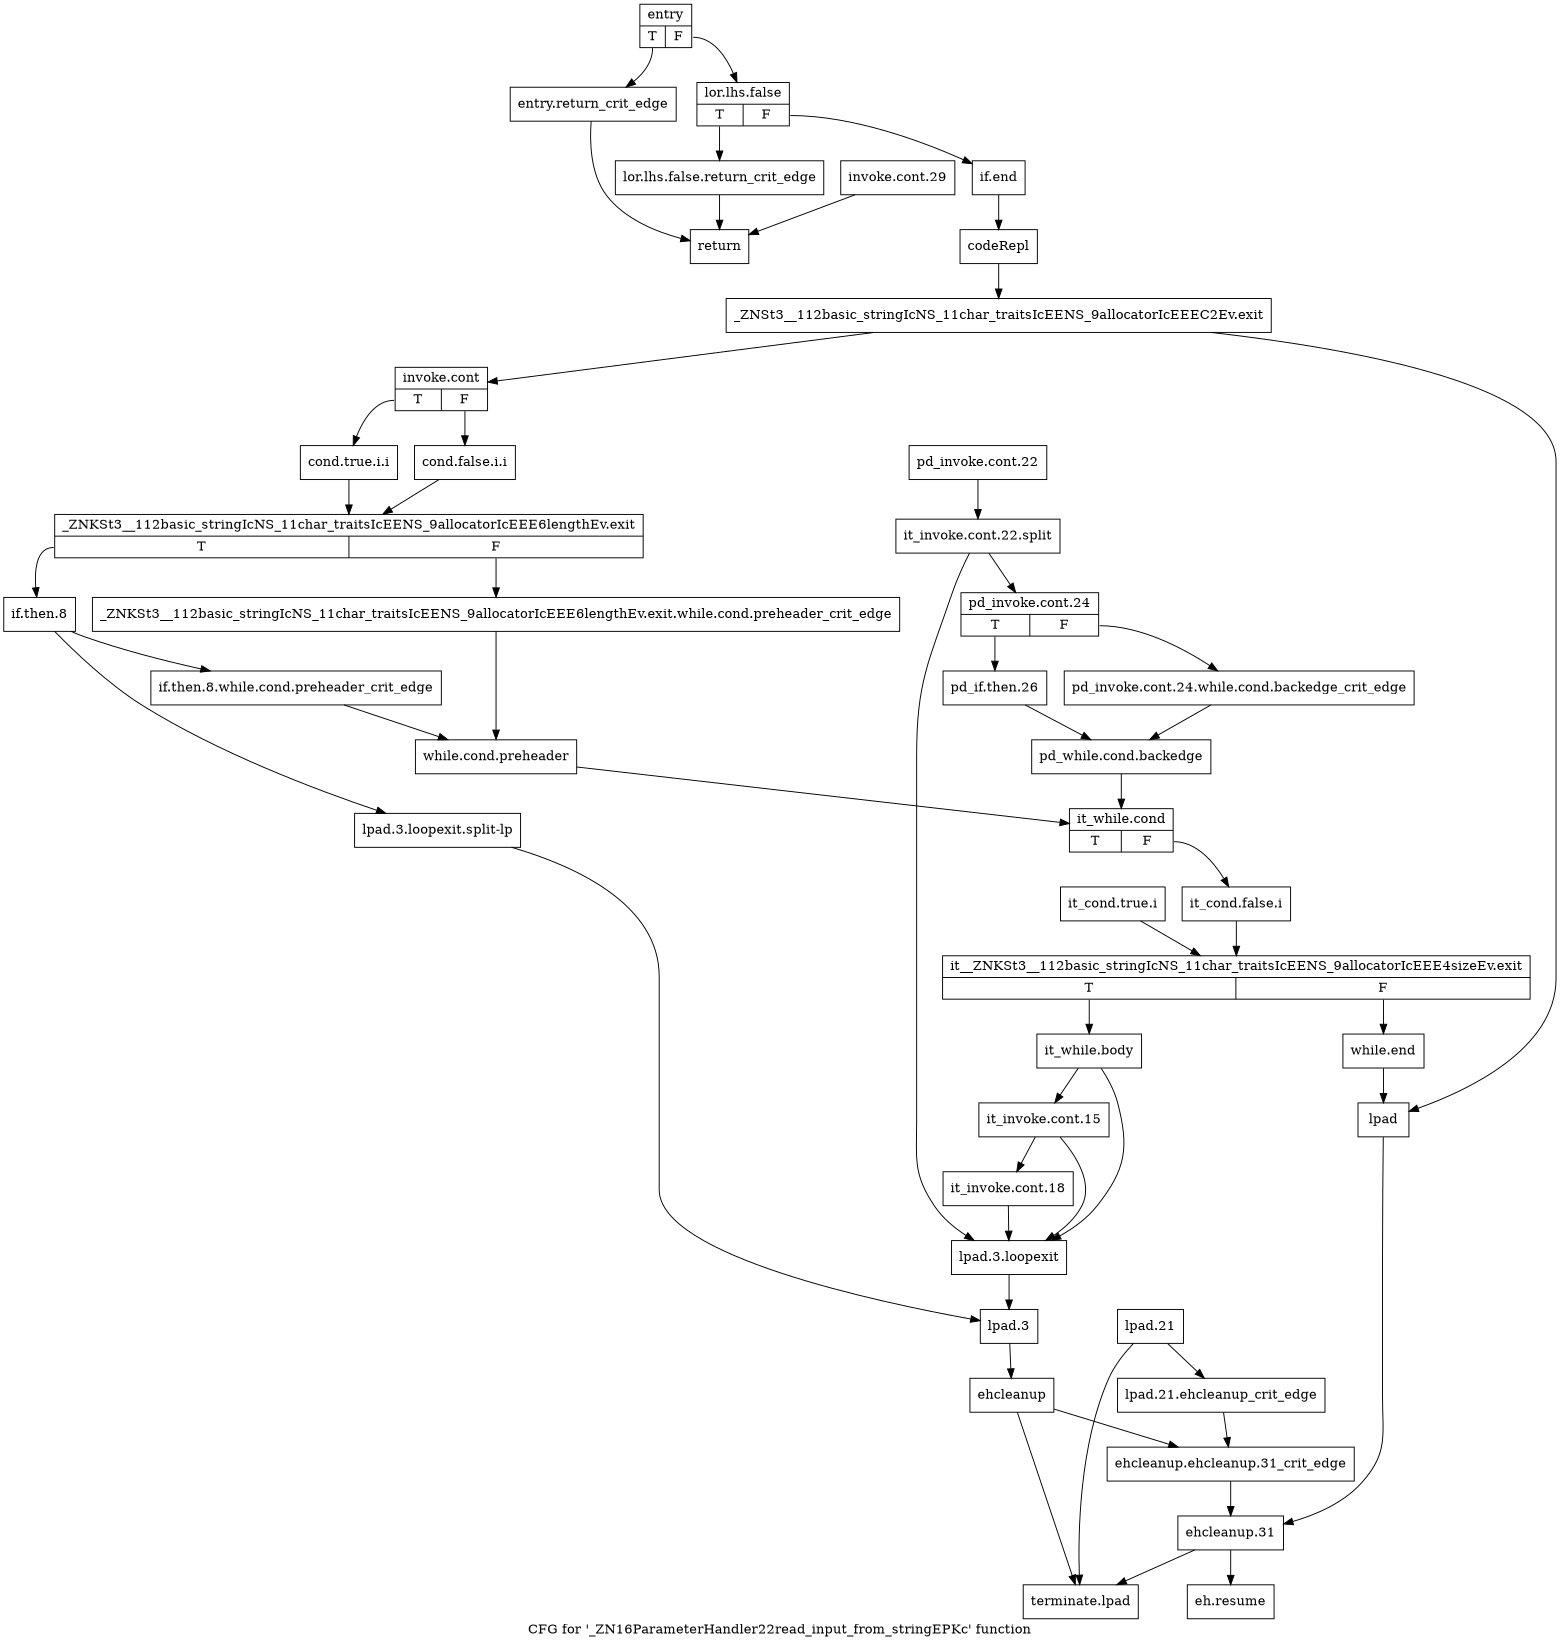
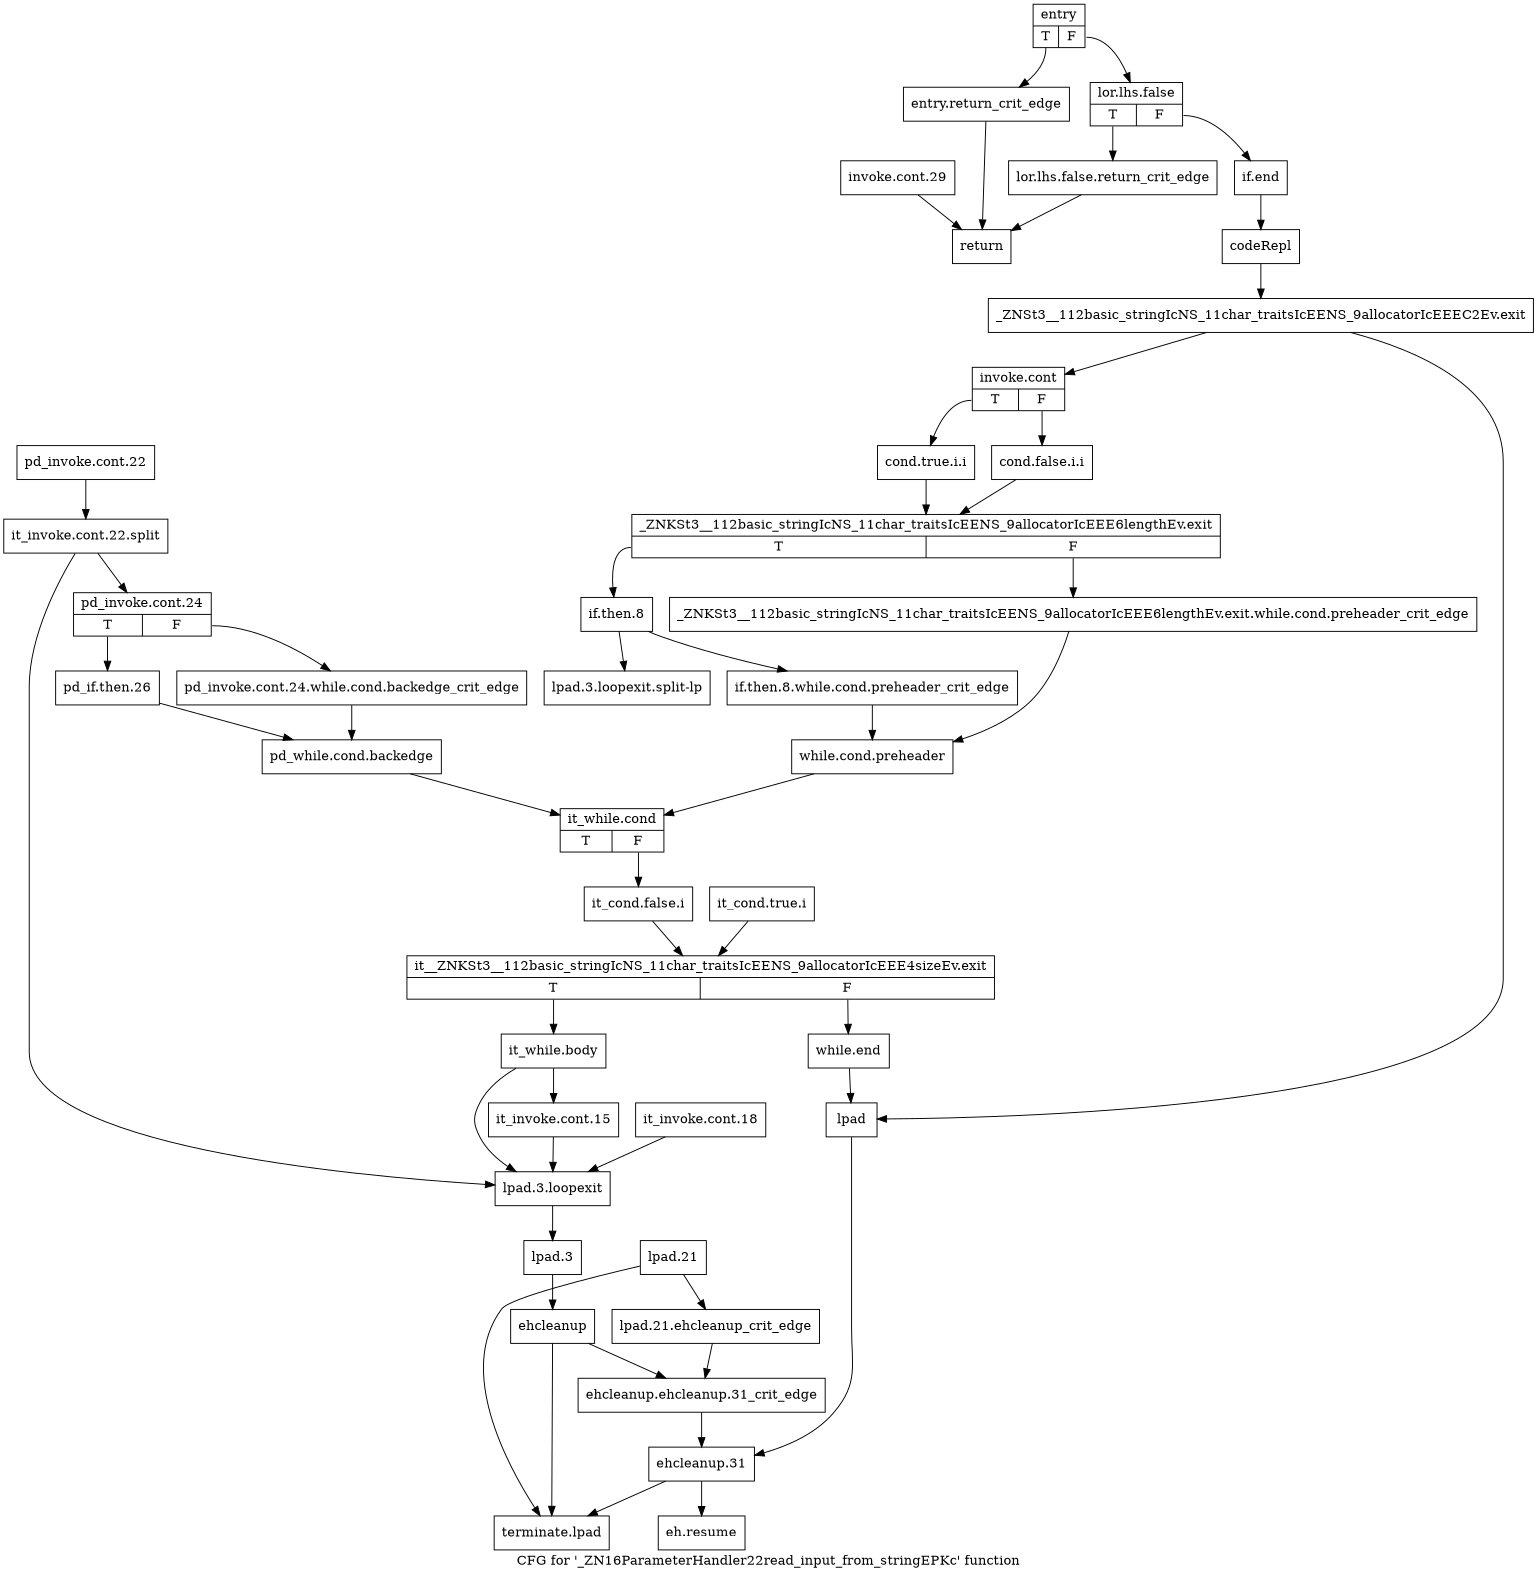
(1028, 1150) -> none
(659, 1153) -> none
